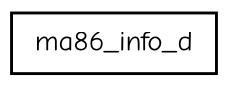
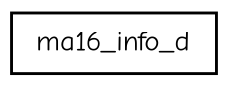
(114, 43) -> (114, 43)
